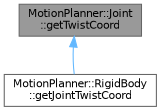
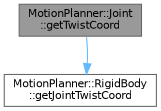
(73, 61) -> (87, 50)
